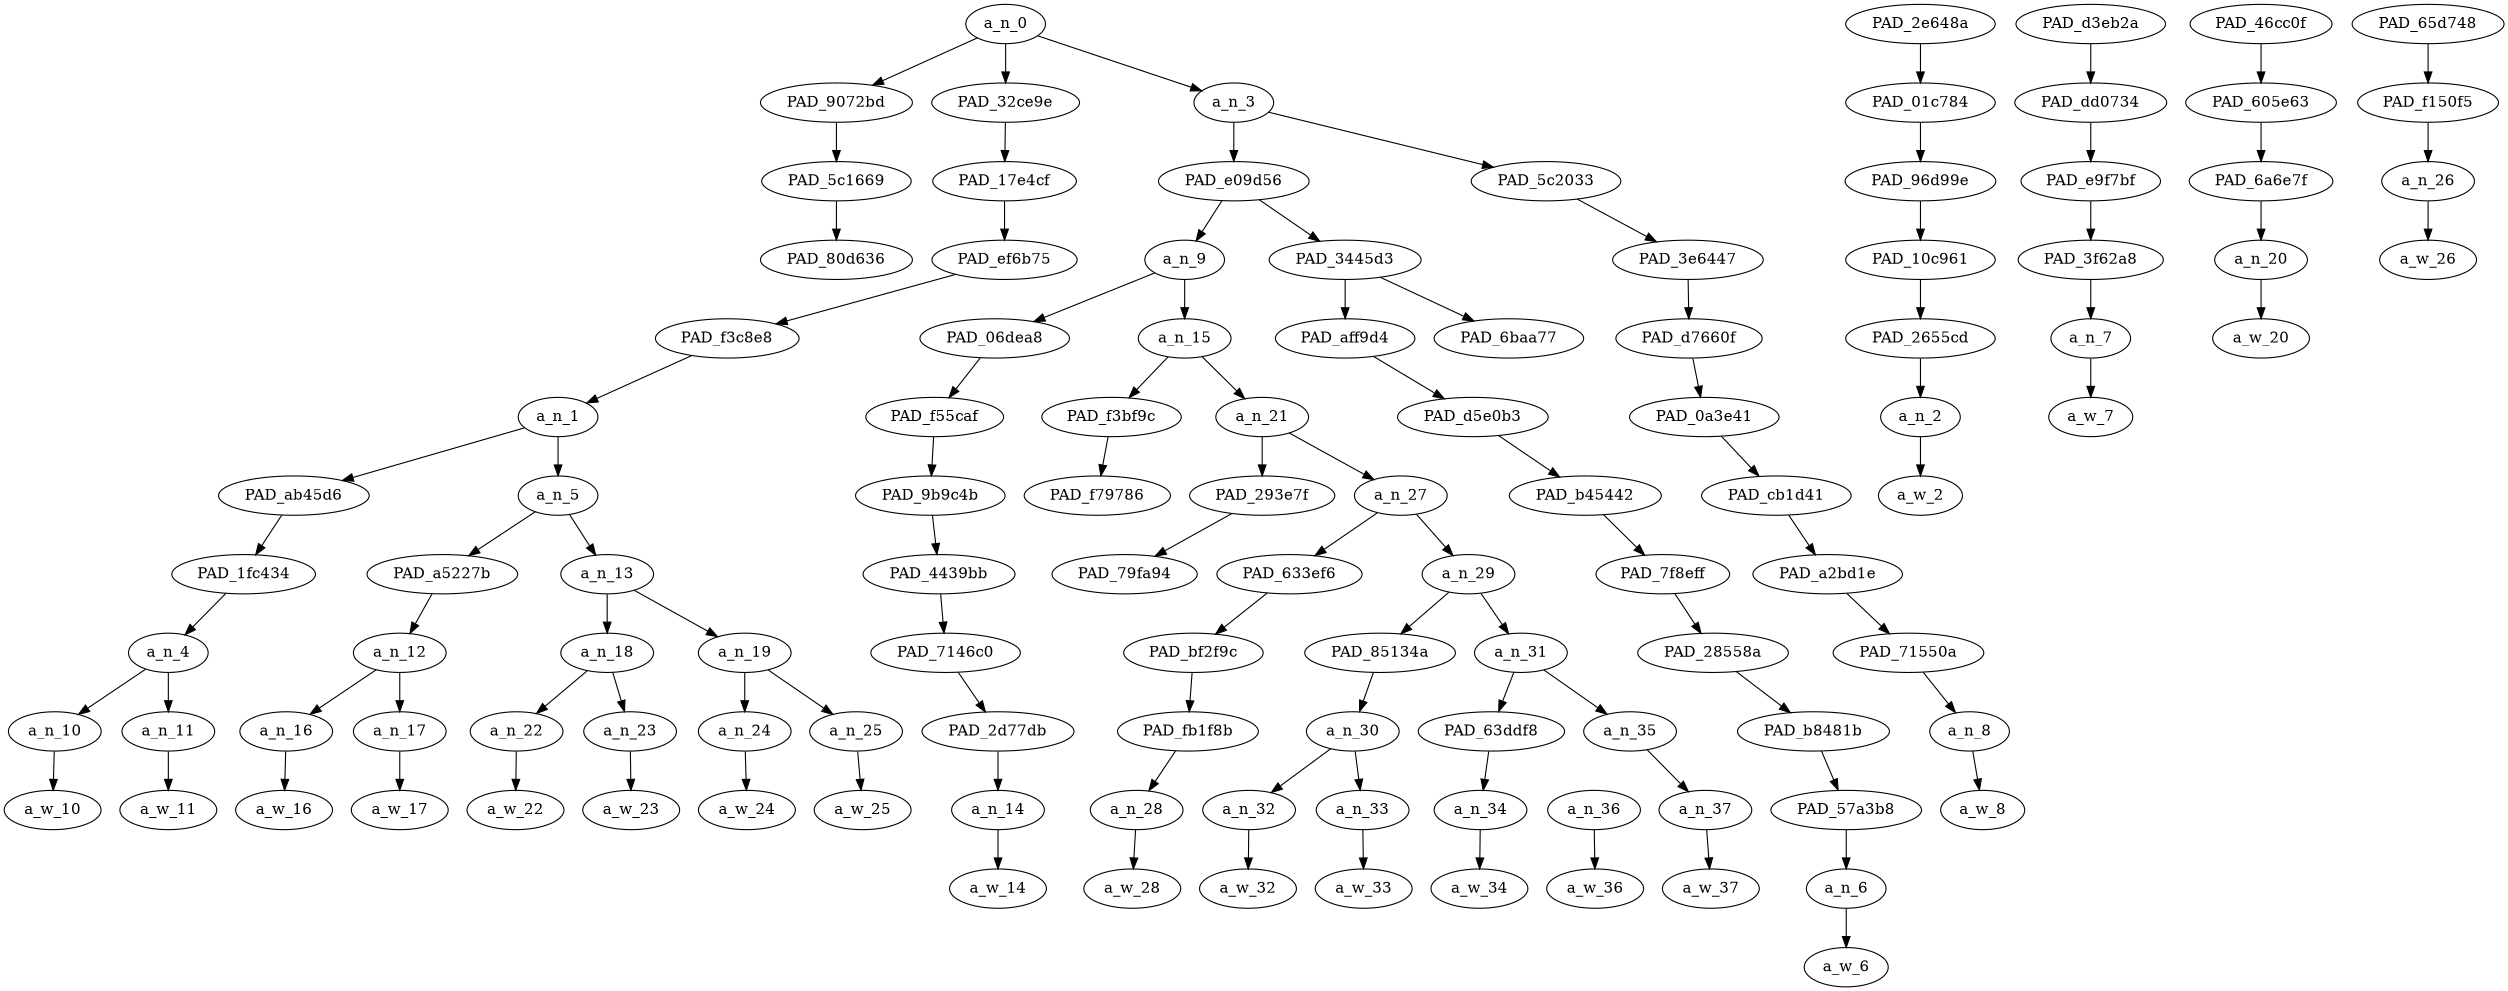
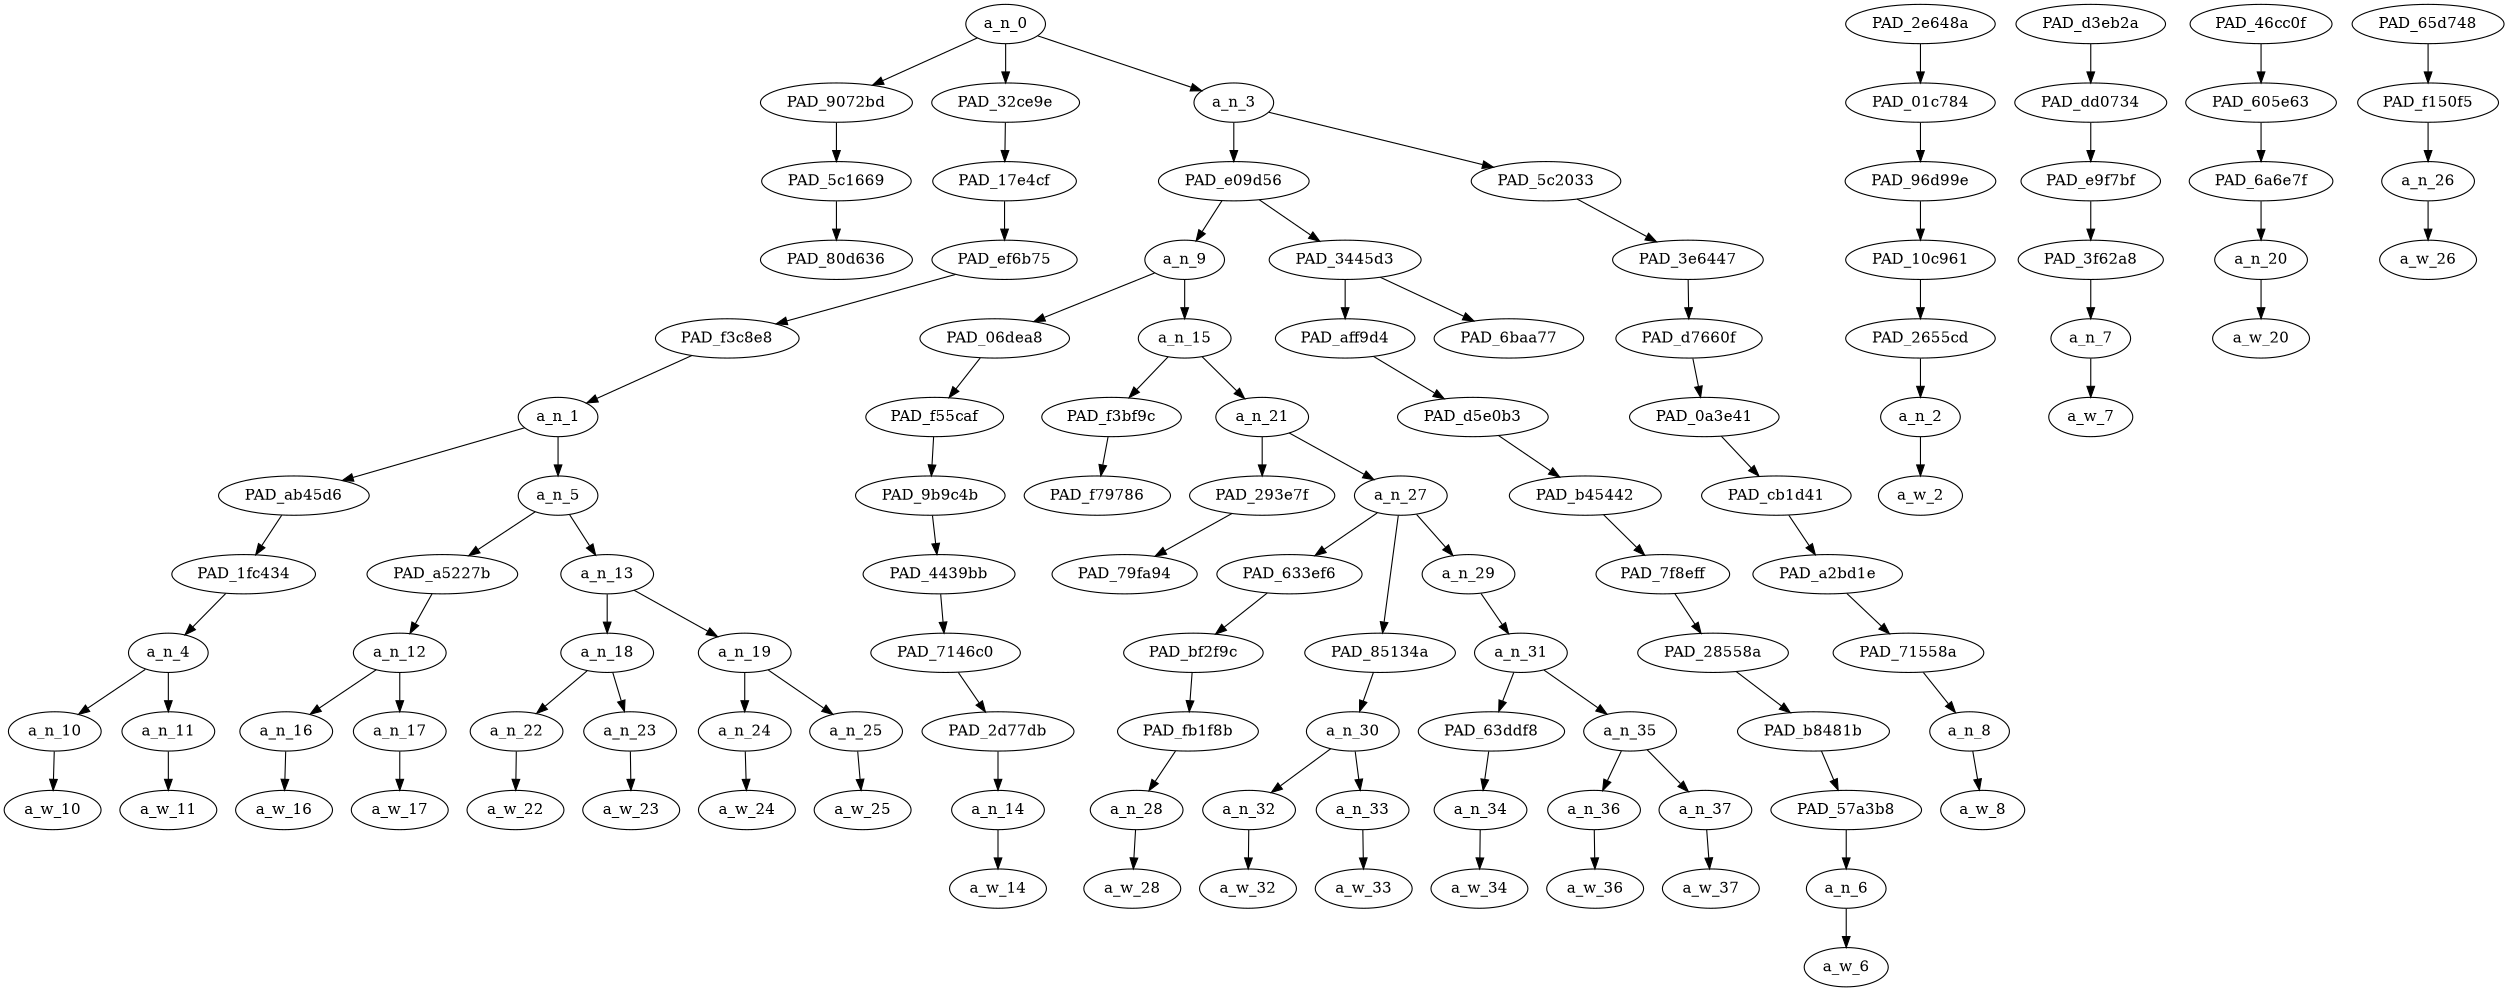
(1429, 609) -> (1391, 569)
(1908, 653) -> (1908, 653)
none -> (1614, 766)
